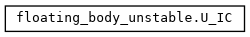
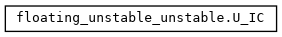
(125, 19) -> (141, 19)
